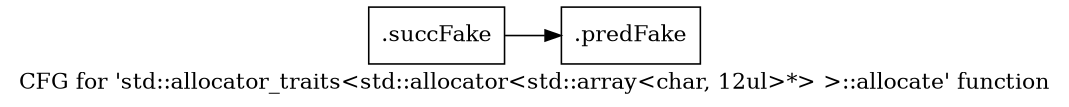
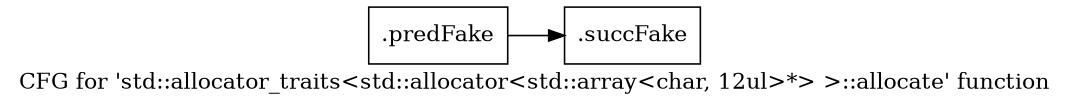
(525, 36) -> (528, 36)
